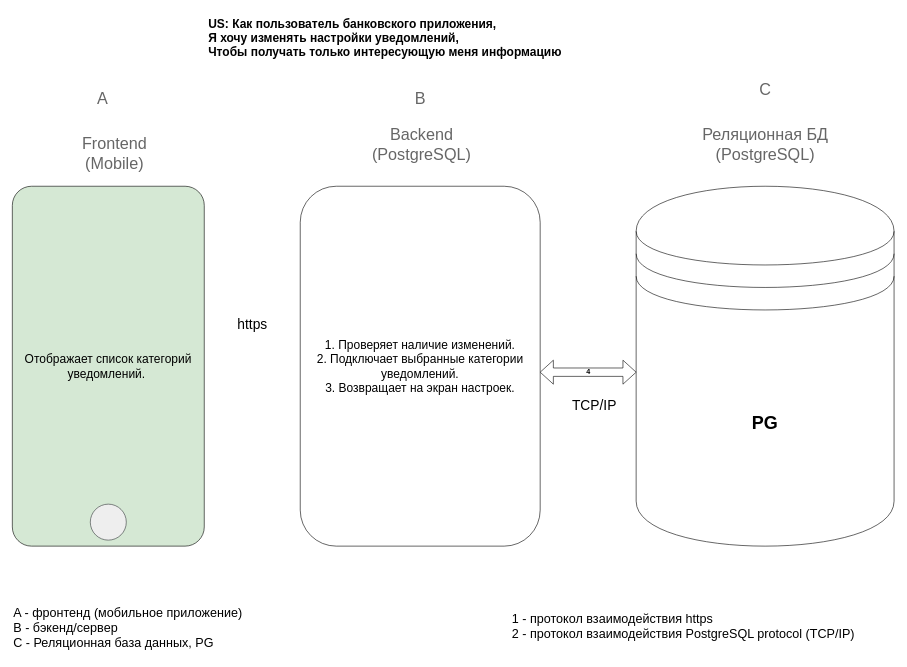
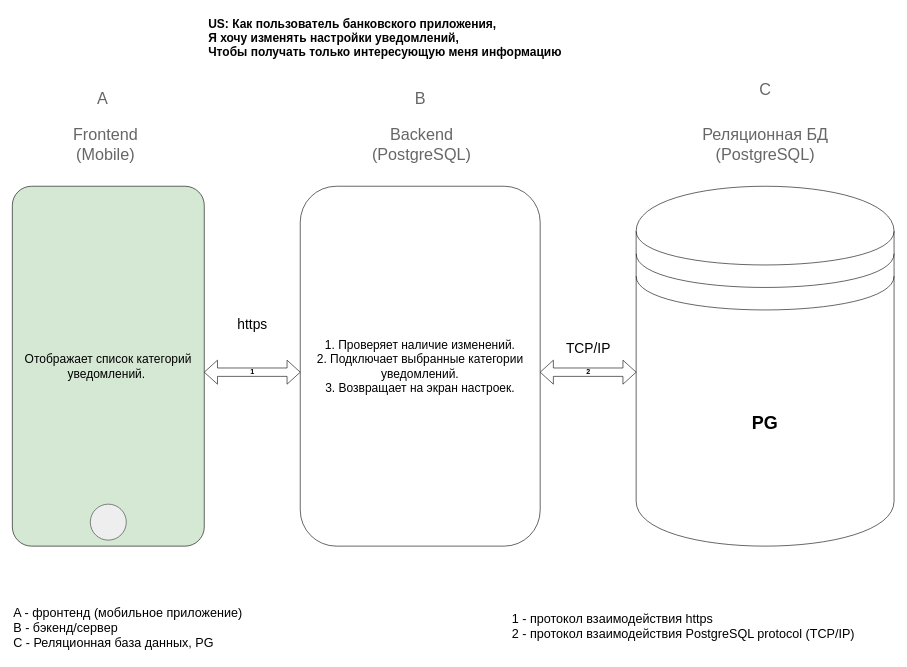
(114, 153) -> (105, 144)
none -> (252, 372)
(589, 372) -> (589, 372)
(594, 405) -> (588, 348)
